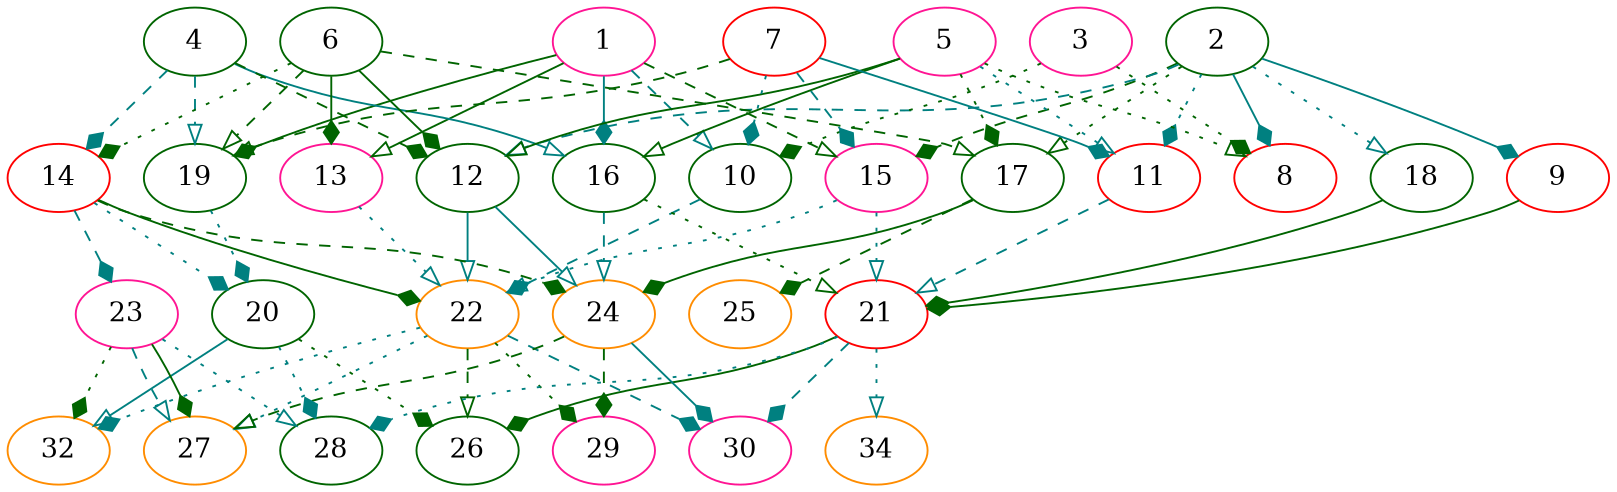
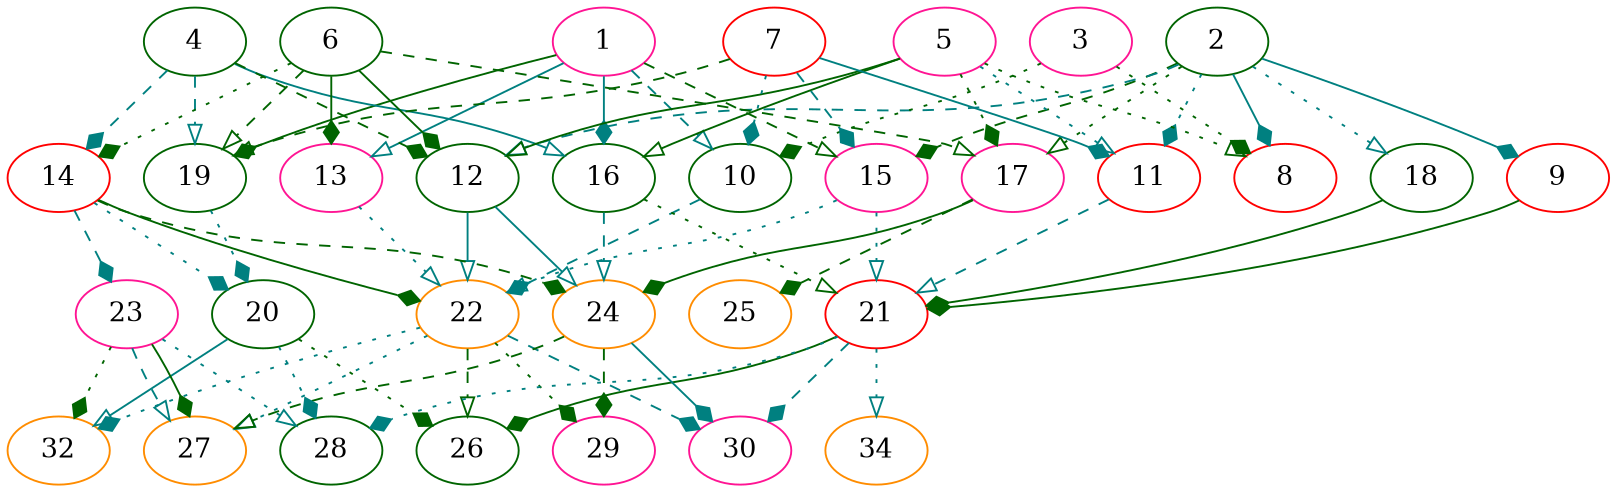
(511, 89) -> (511, 89)
(1013, 178) -> (1013, 178)
